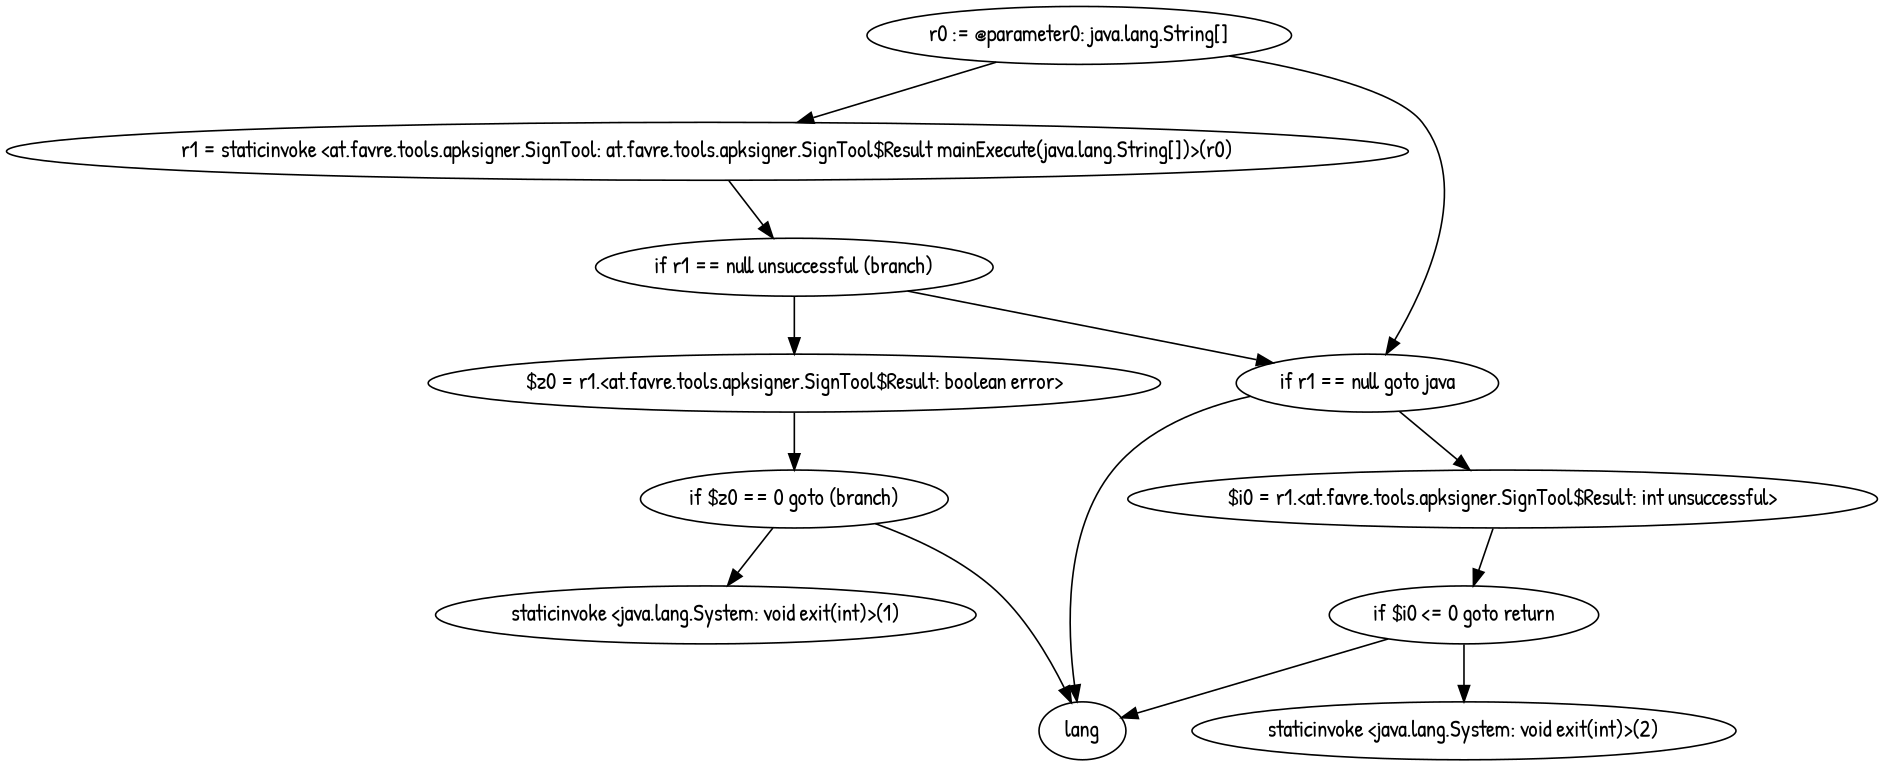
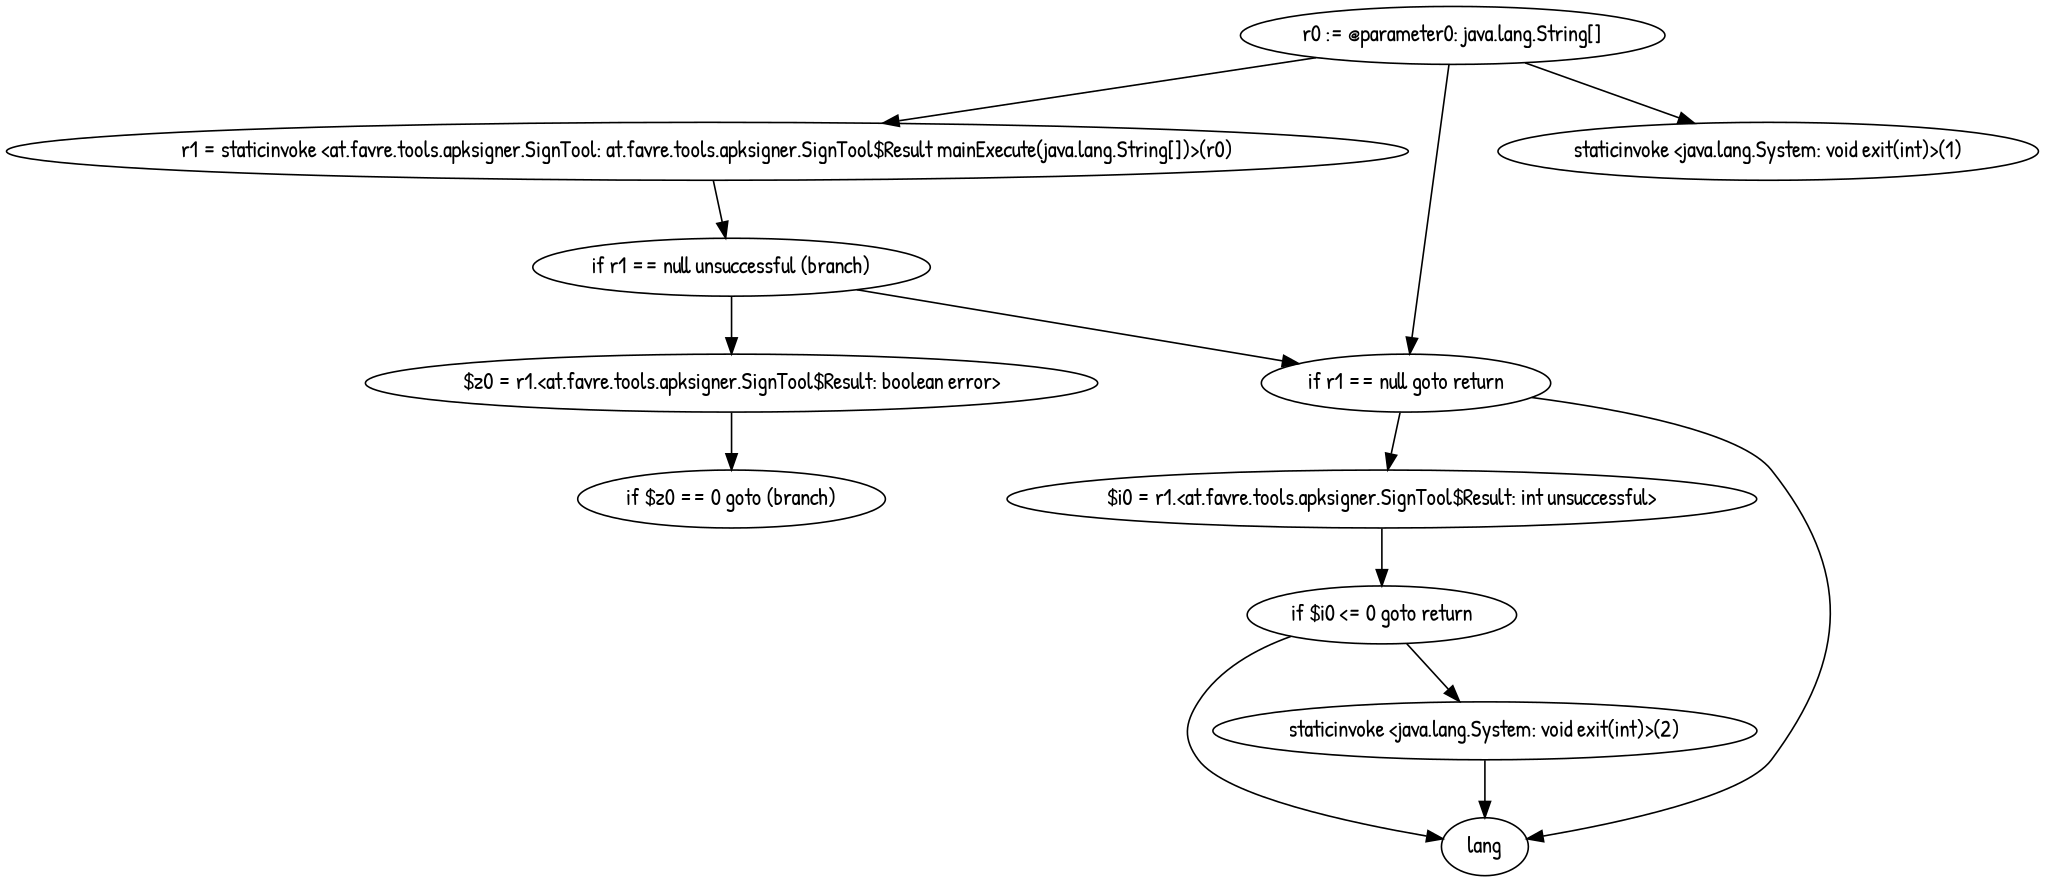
(1367, 383) -> (1406, 383)
(755, 550) -> (1602, 90)
(989, 584) -> (1485, 781)
